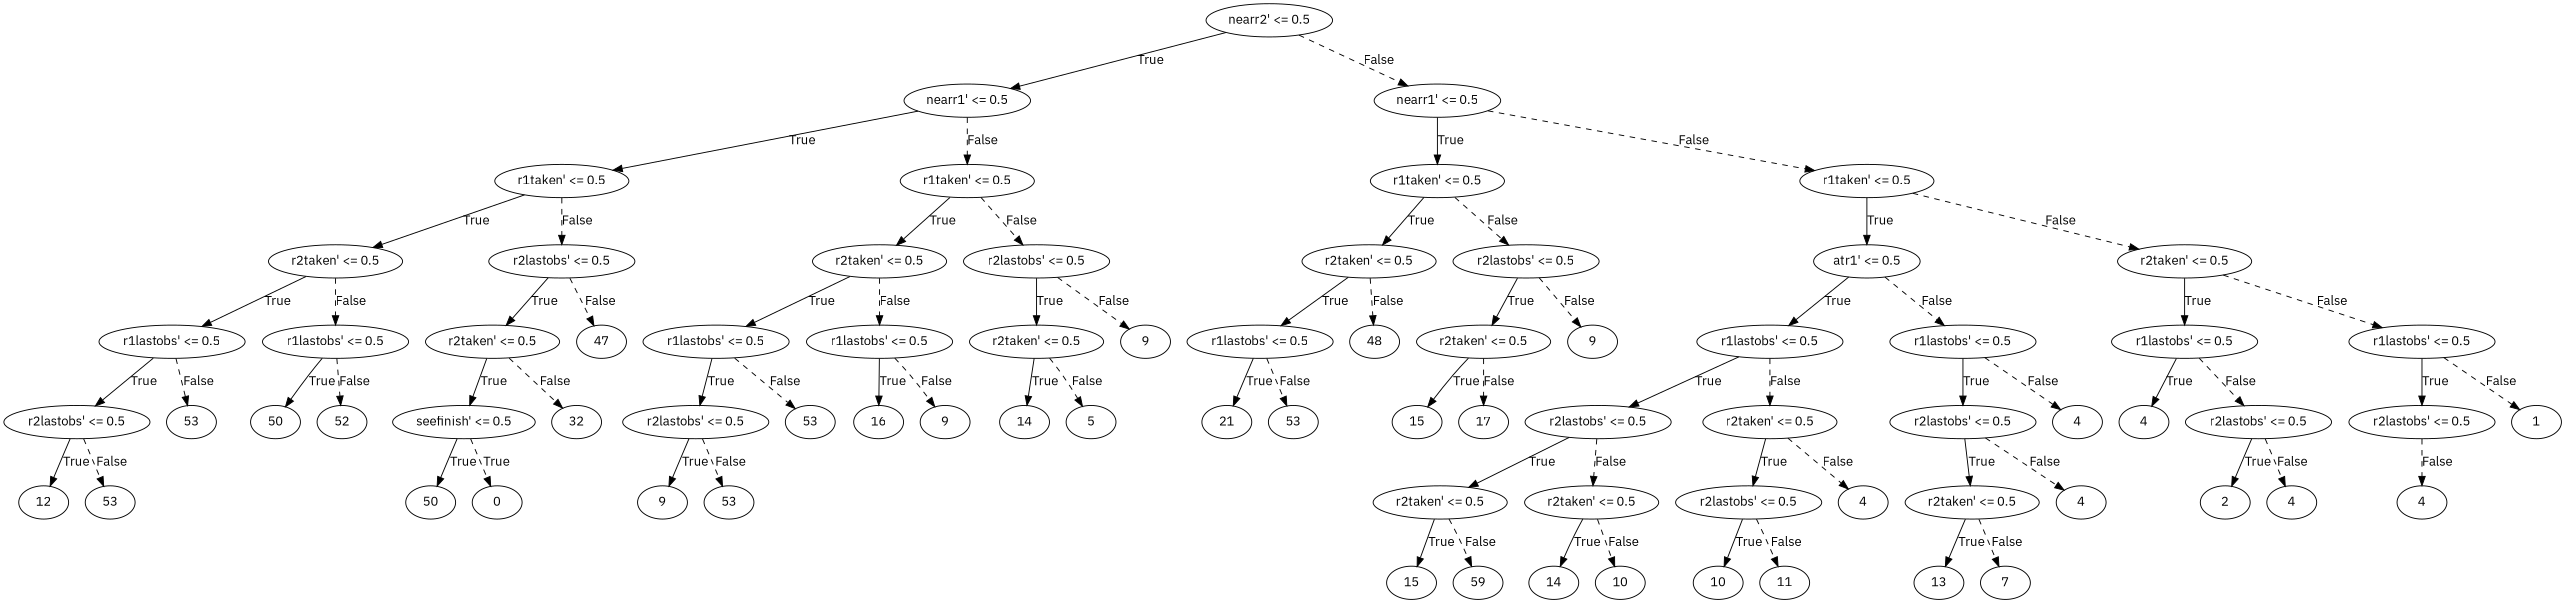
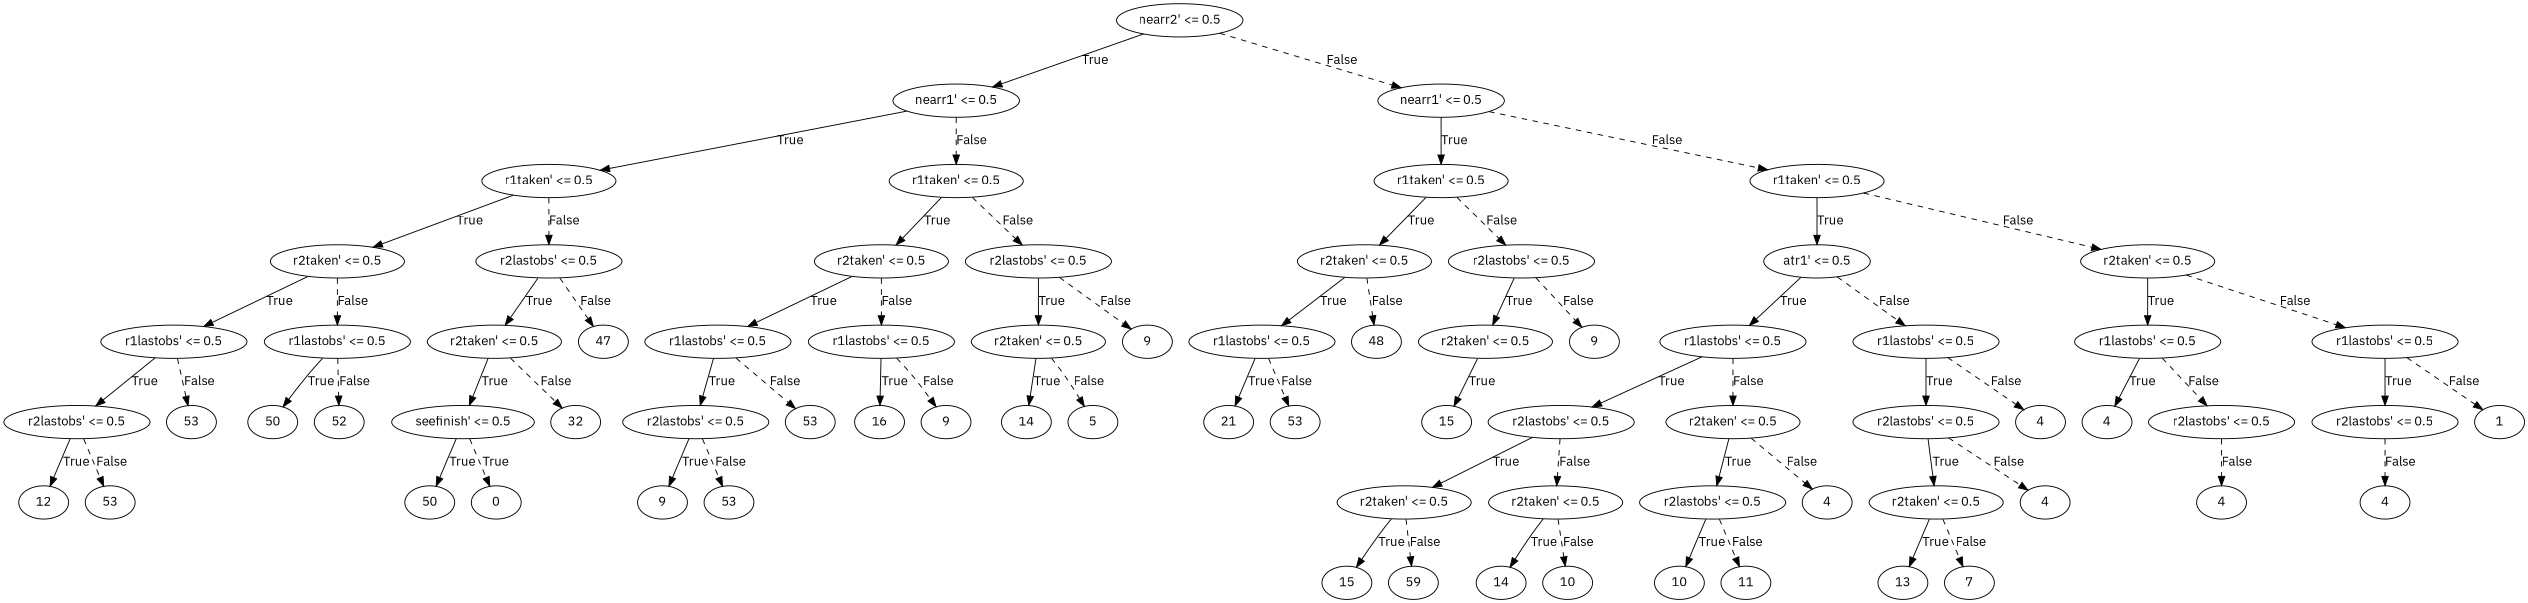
(1484, 422) -> none
(2225, 502) -> none
